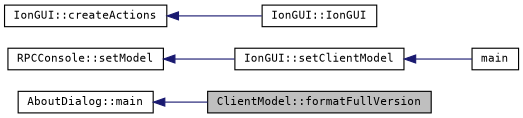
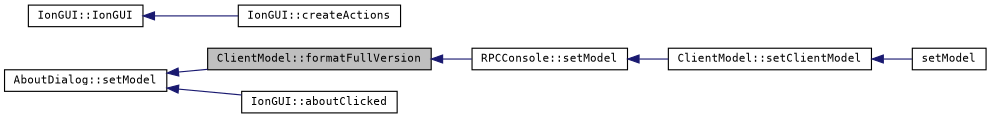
(220, 16) -> (196, 16)
(319, 59) -> (770, 59)
none -> (457, 59)
(495, 59) -> (949, 59)
(86, 102) -> (86, 81)
none -> (319, 102)
